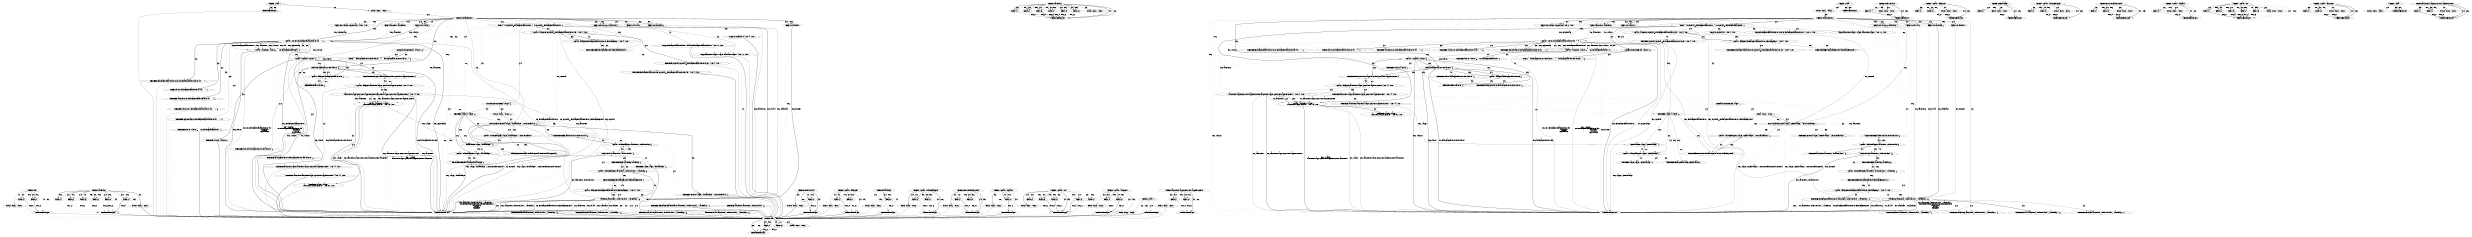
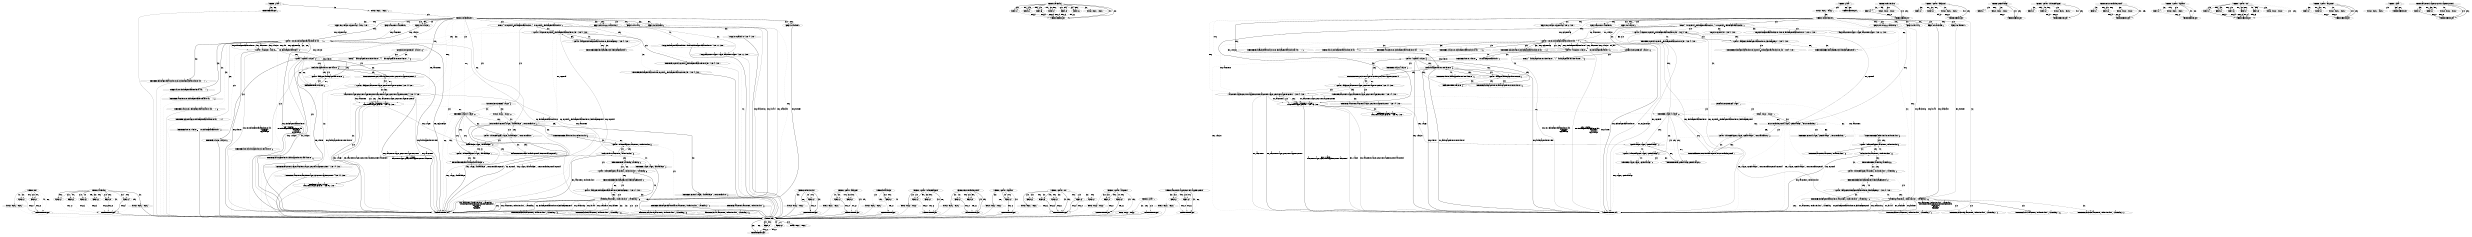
(1644, 150) -> (1665, 152)
